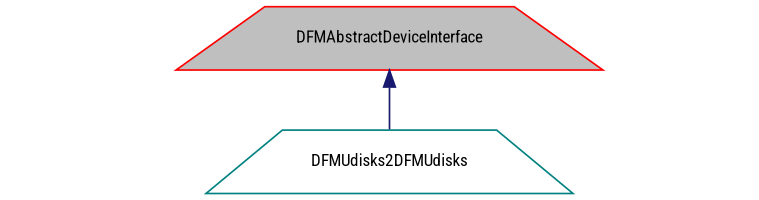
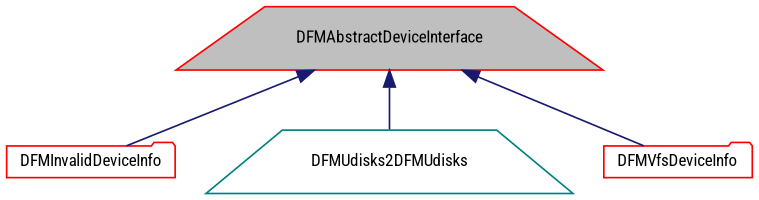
none -> (91, 162)
none -> (678, 162)
